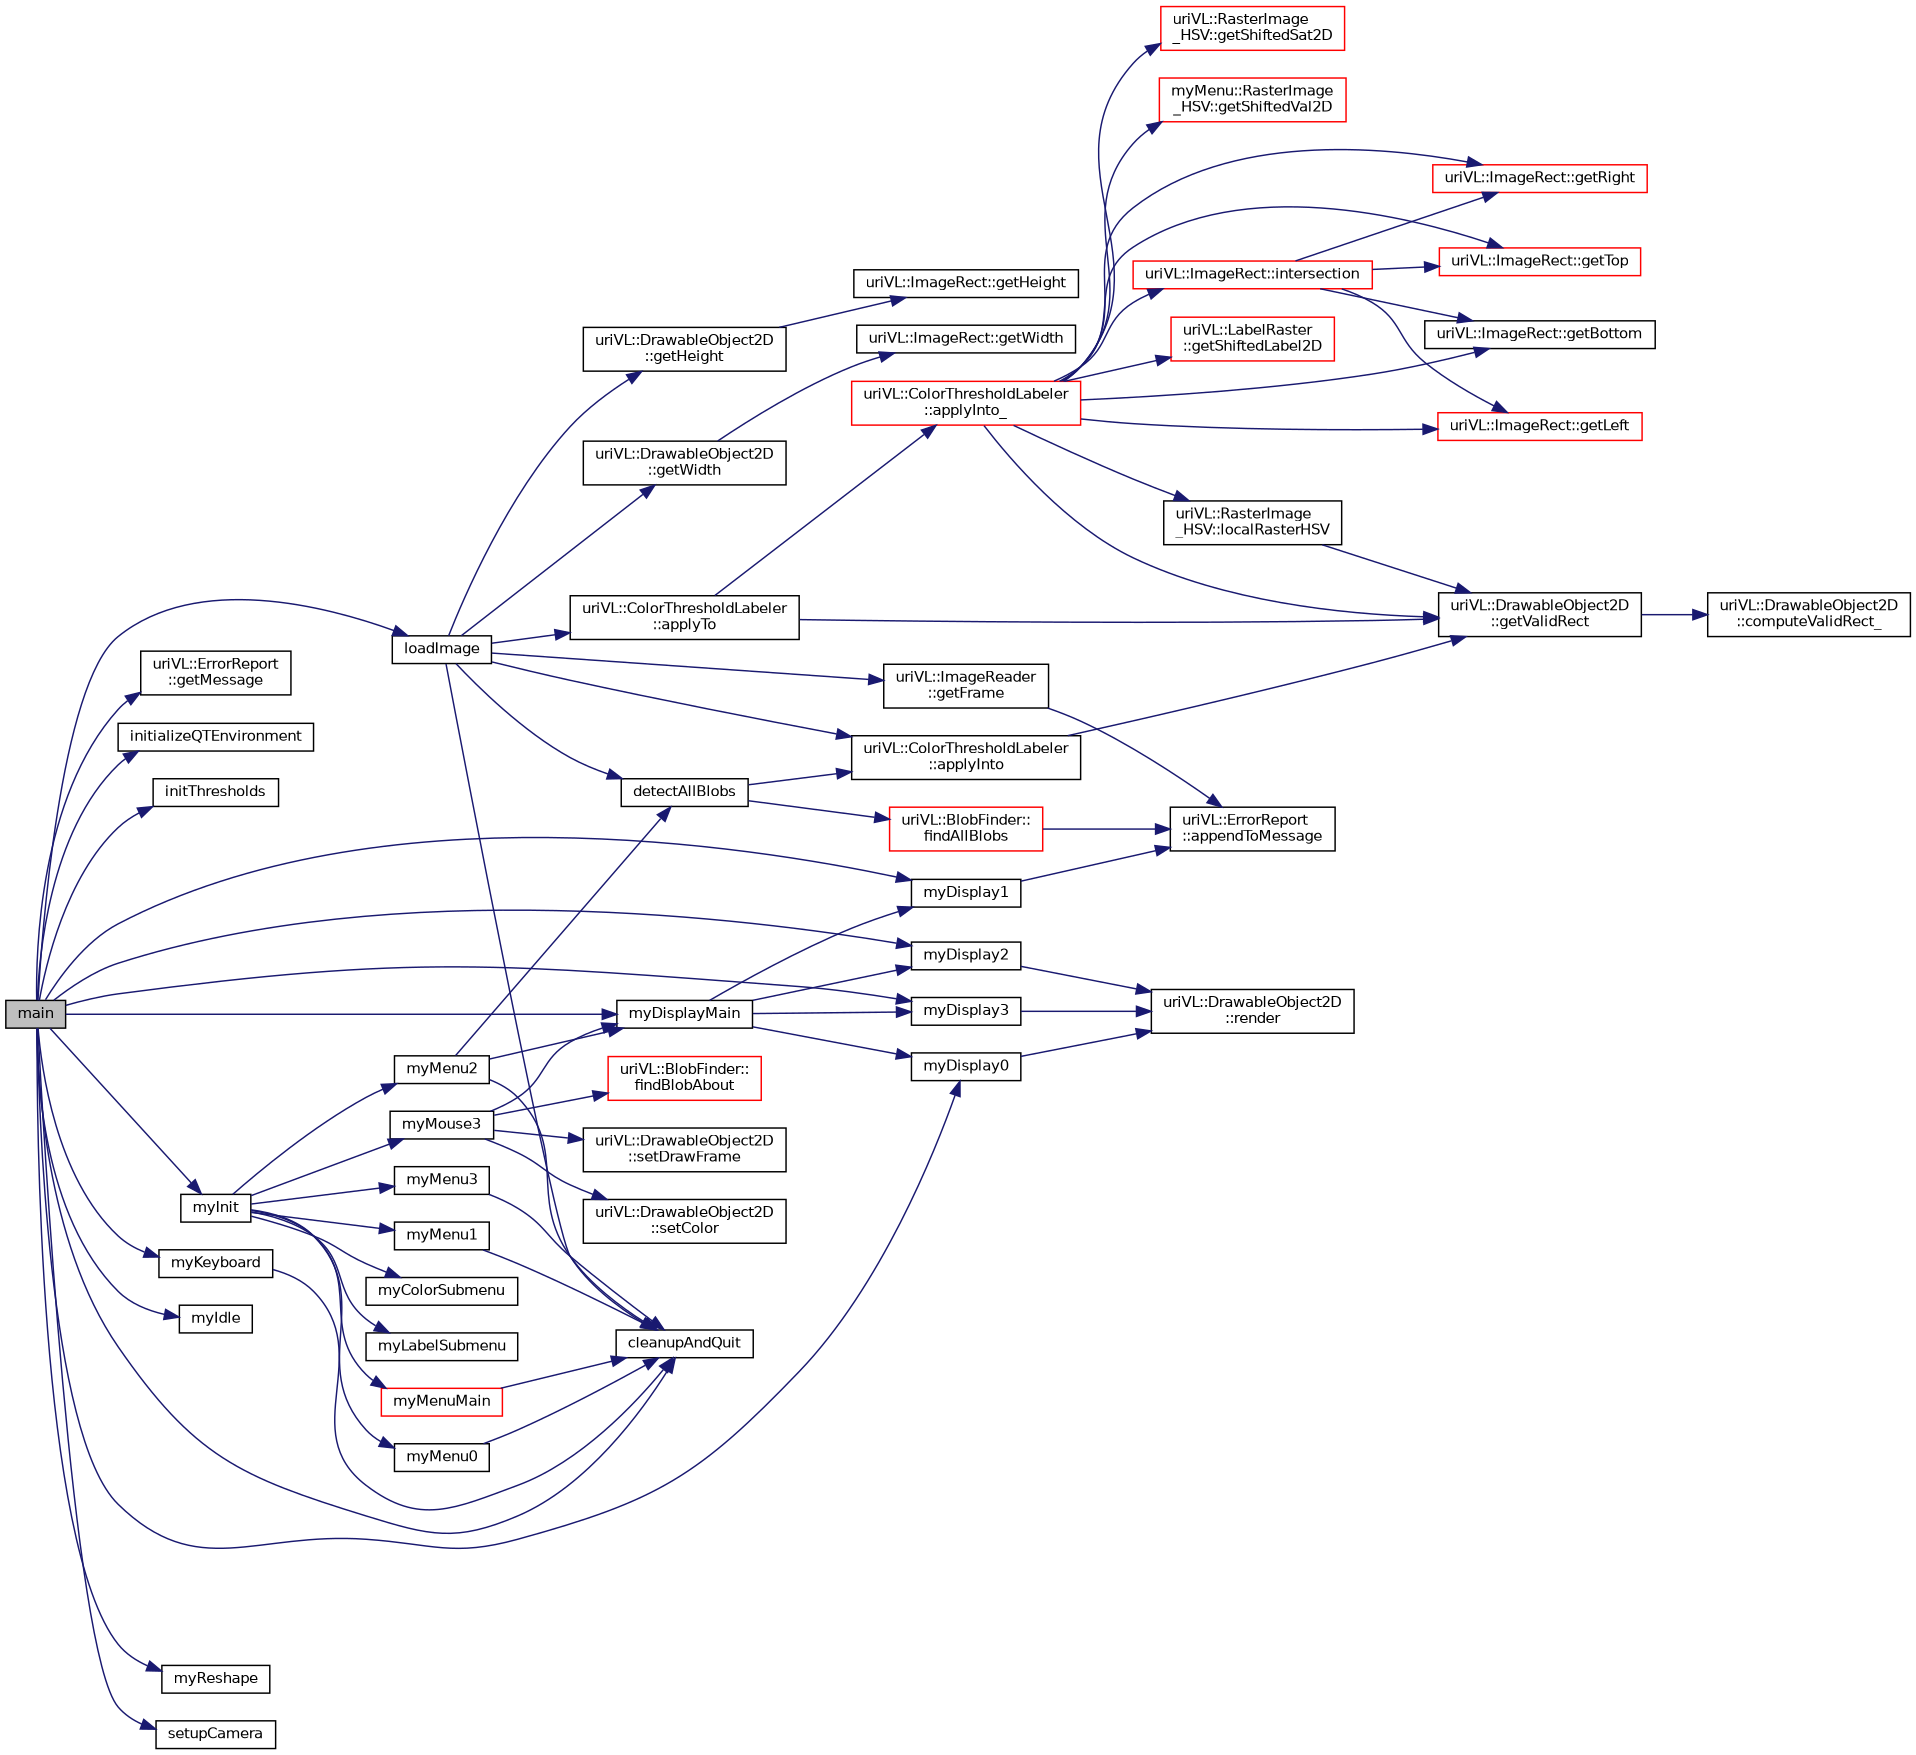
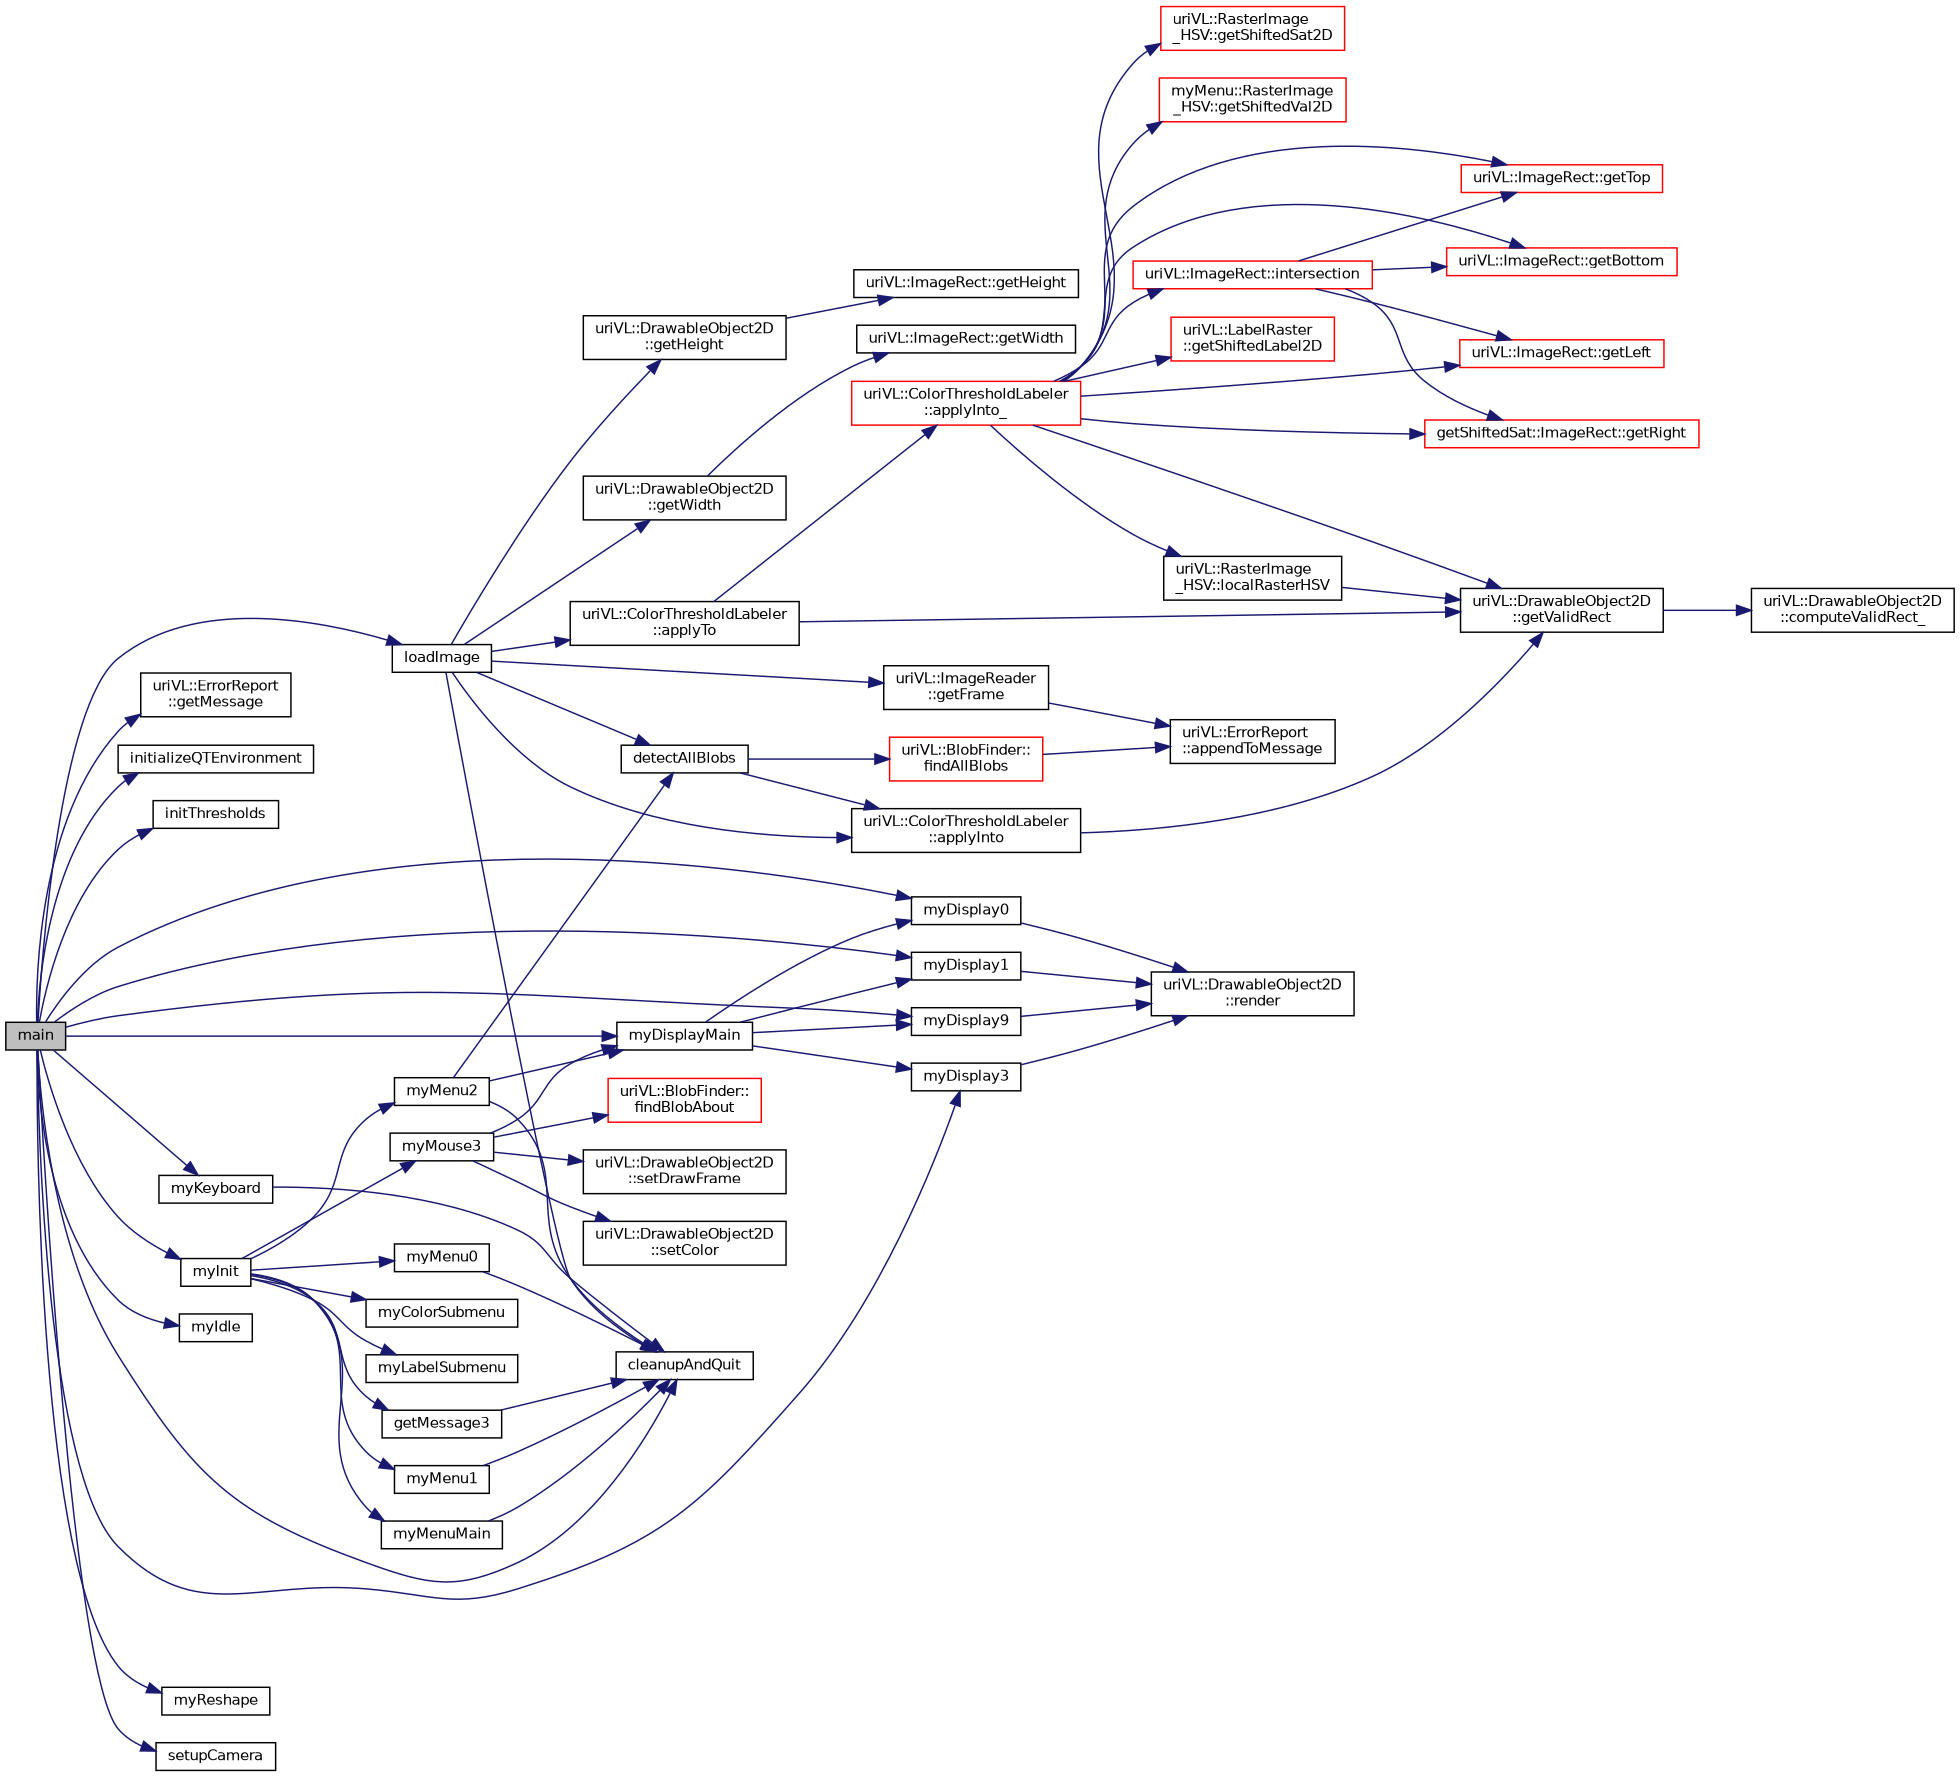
(1540, 179) -> (1562, 434)
(1540, 335) -> (1562, 262)
(1088, 866) -> (1079, 977)
(966, 956) -> (966, 1022)
(442, 1181) -> (442, 1424)
(442, 1402) -> (442, 1535)
